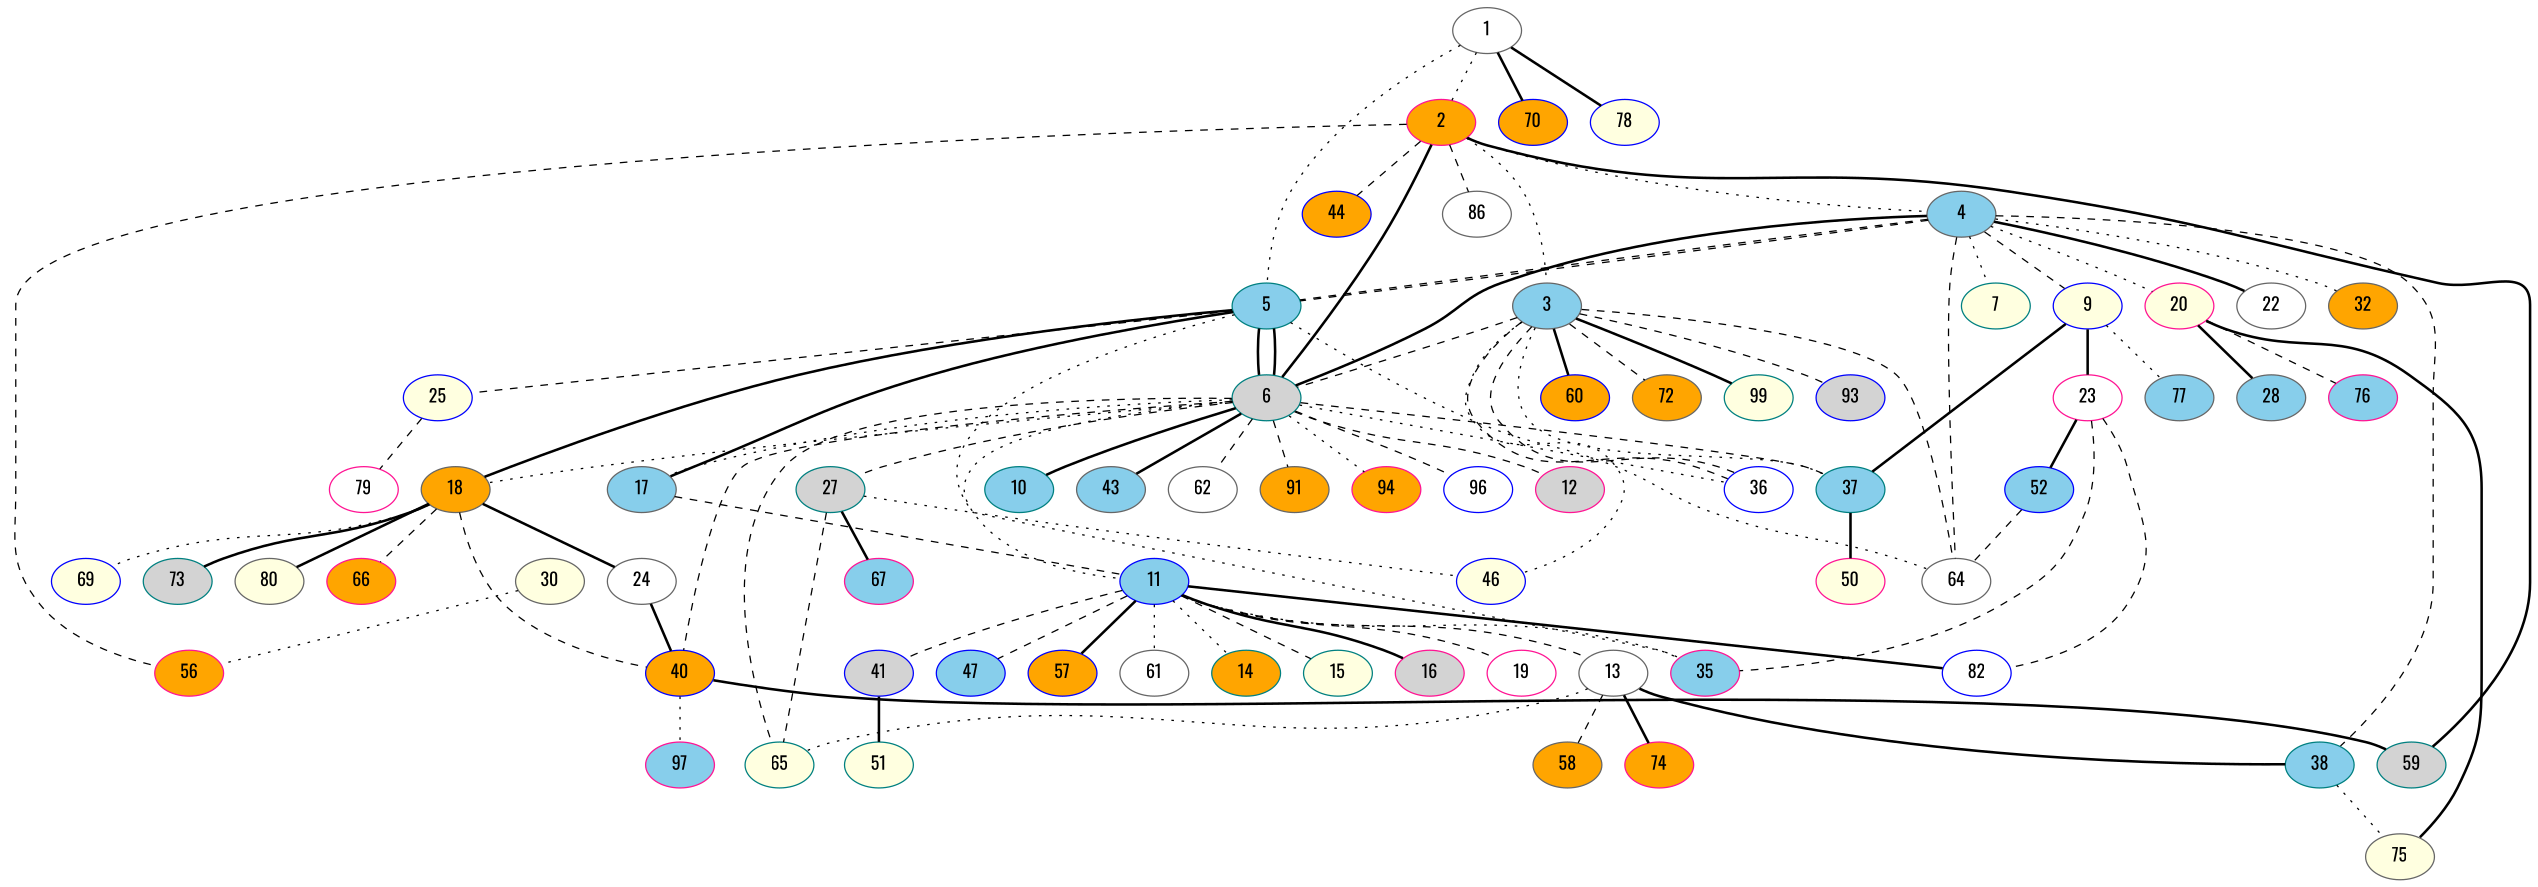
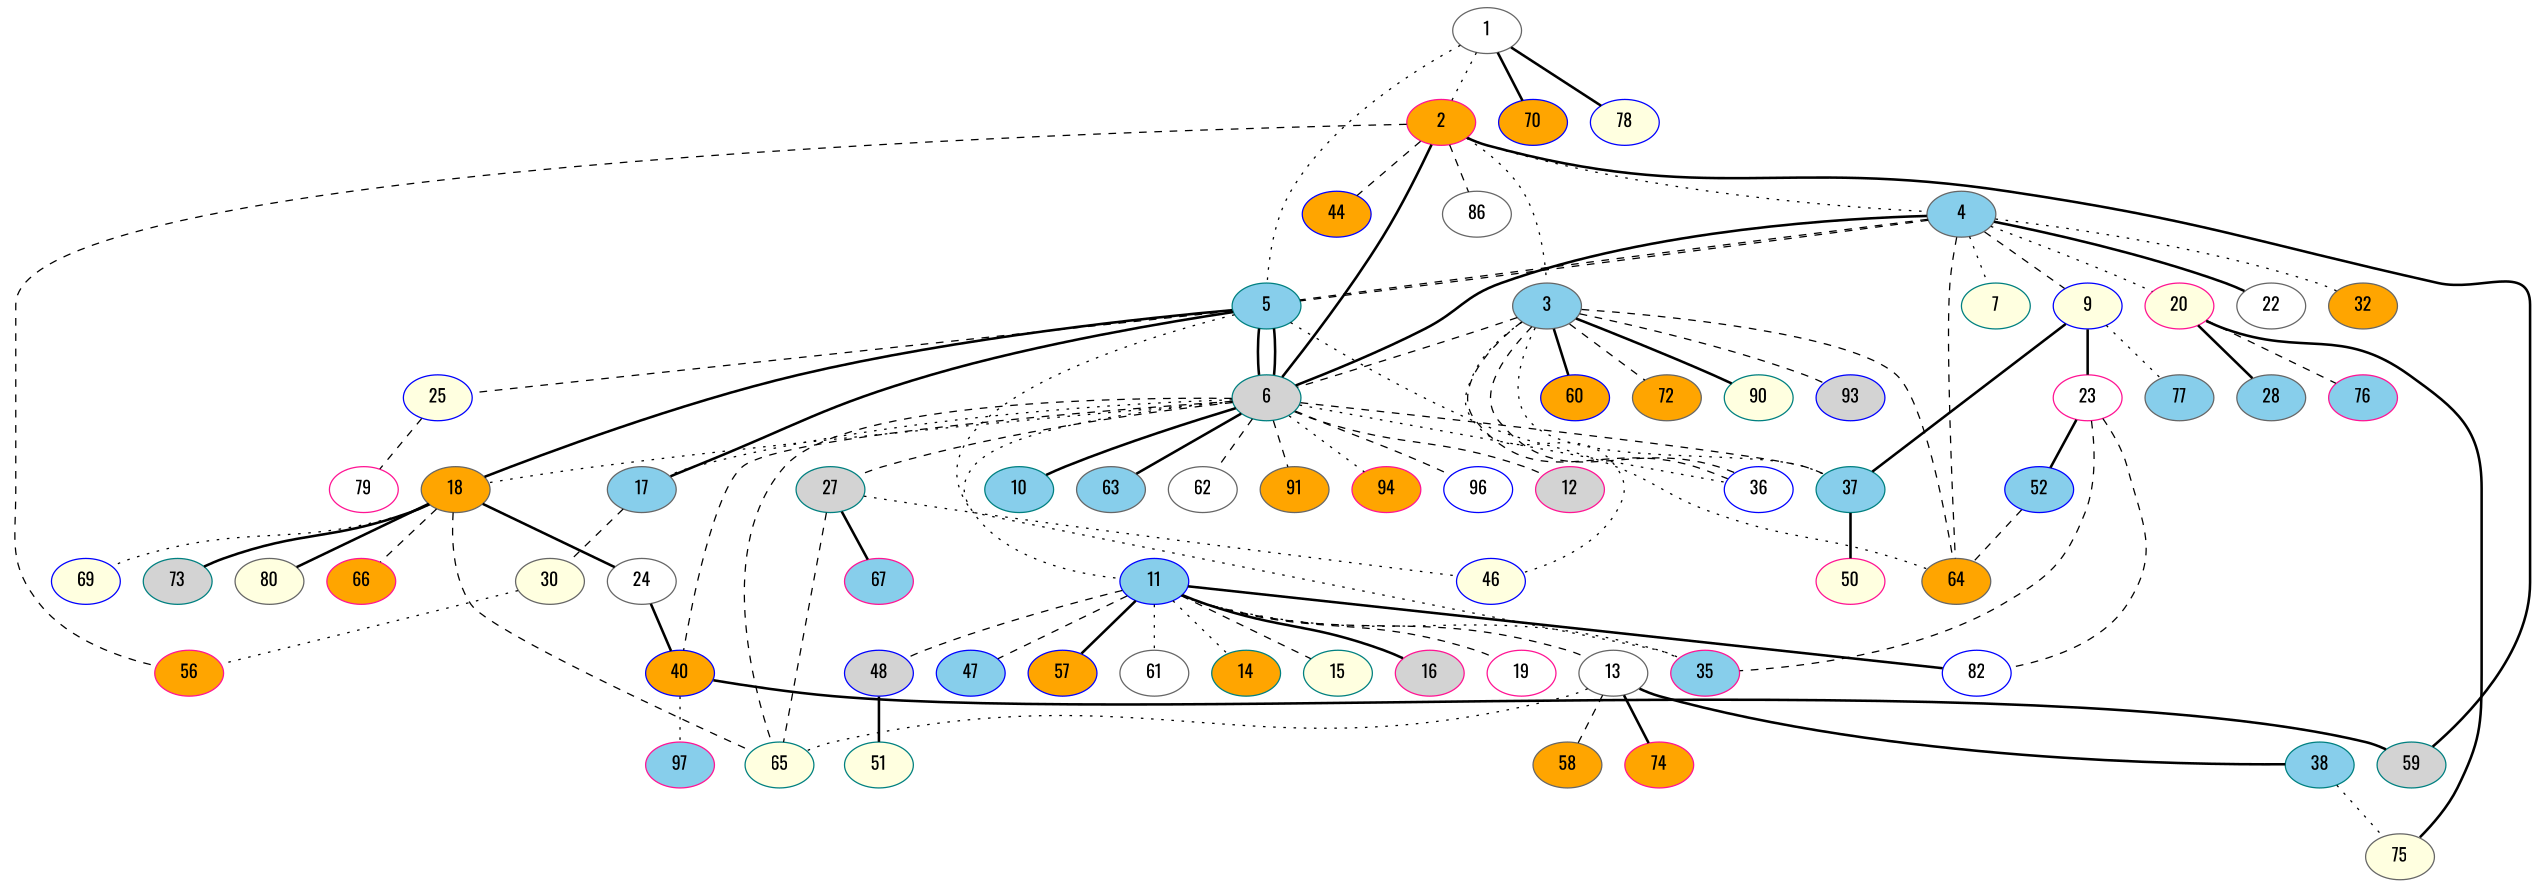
(2431, 314) -> none
(1759, 398) -> (1759, 398)
(1111, 490) -> (1111, 490)
(898, 535) -> (596, 535)
(1956, 581) -> (1956, 581)
(525, 621) -> (566, 662)
(879, 673) -> (879, 673)
